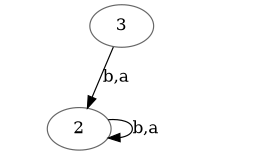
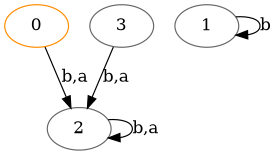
none -> (37, 26)
none -> (207, 26)
